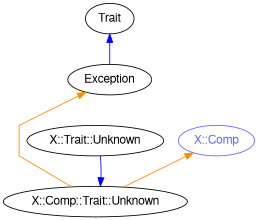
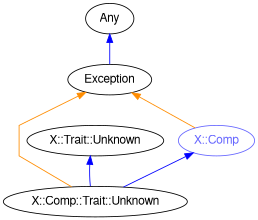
(110, 19) -> (110, 19)
none -> (167, 112)
(101, 167) -> (90, 175)
(155, 172) -> (155, 172)
